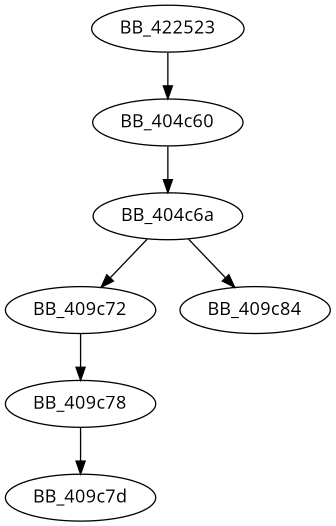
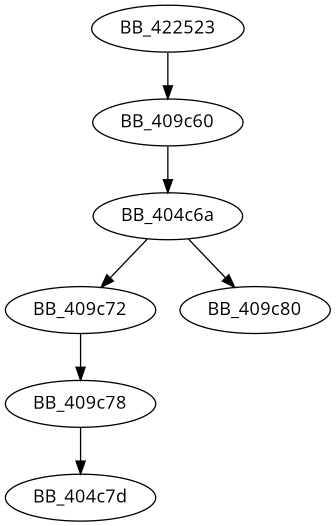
(168, 122) -> (168, 122)
(255, 310) -> (255, 310)
(81, 498) -> (81, 498)
